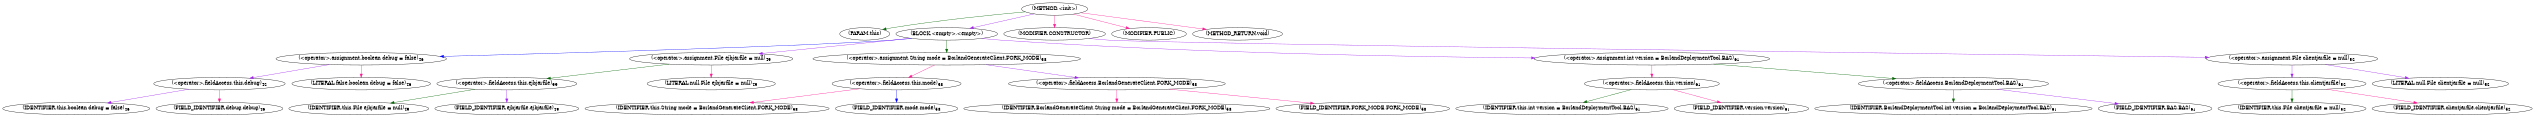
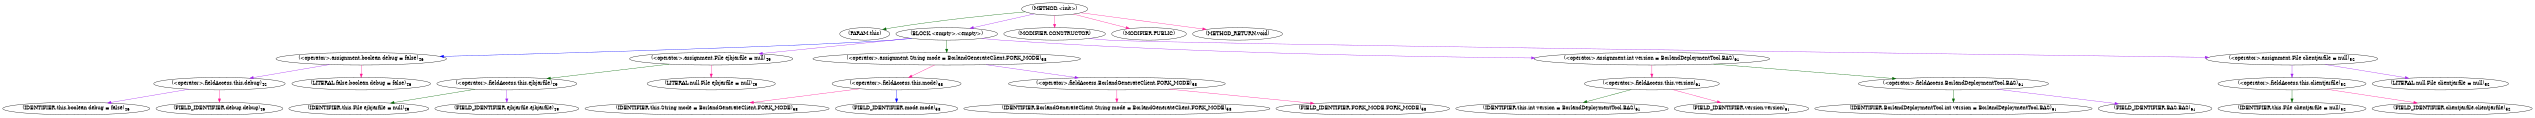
(555, 83) -> (555, 83)
